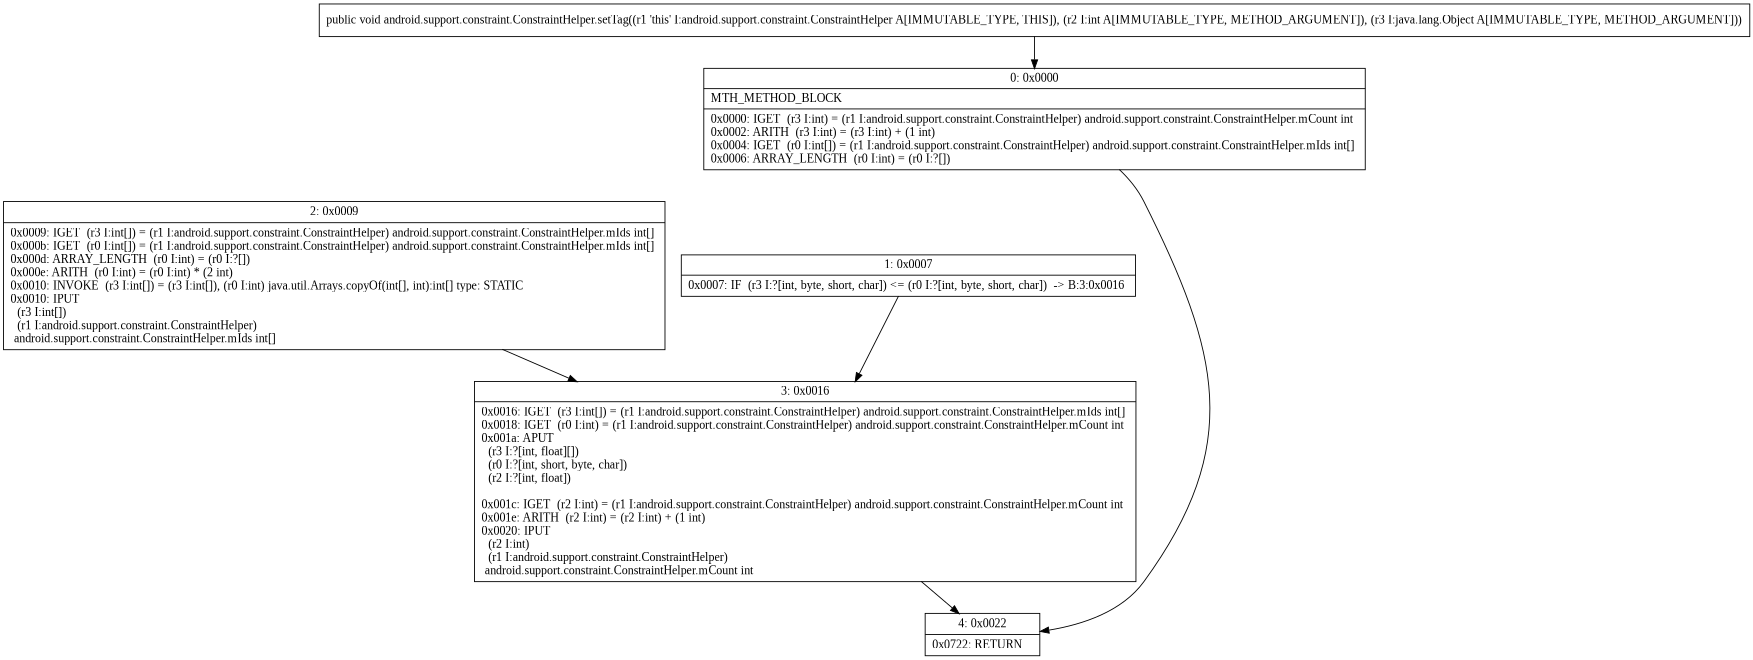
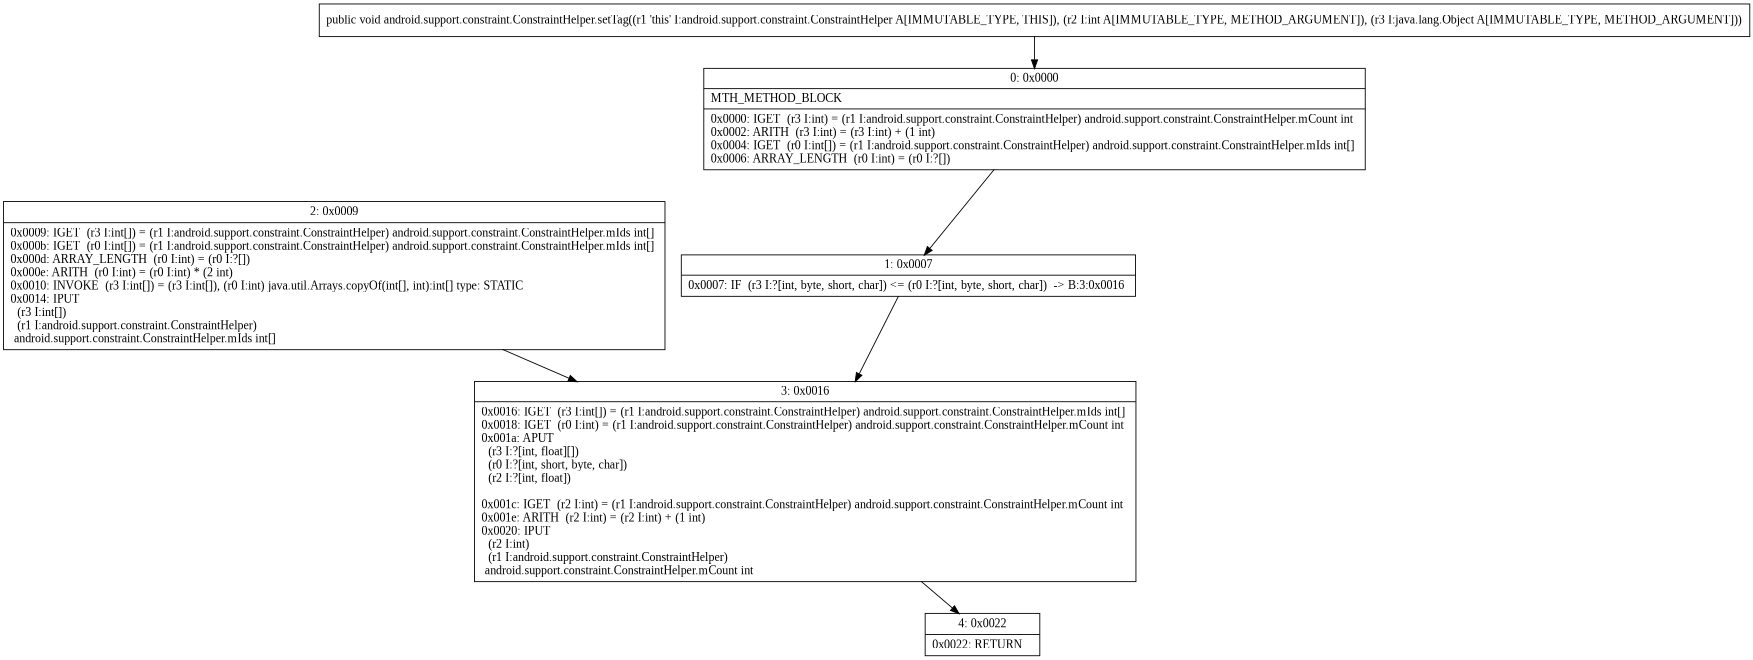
(49, 299) -> (49, 299)
(1208, 427) -> (962, 209)
(982, 645) -> (982, 645)
